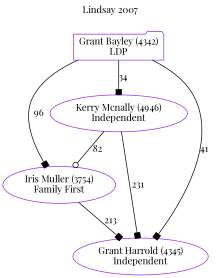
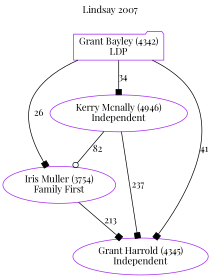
(39, 113) -> (39, 113)
(138, 185) -> (138, 185)
